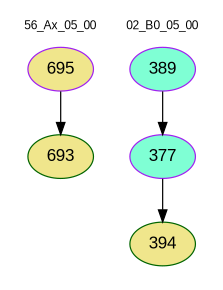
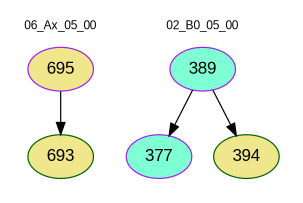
(61, 26) -> (61, 26)
(163, 194) -> (222, 107)
